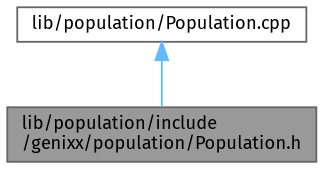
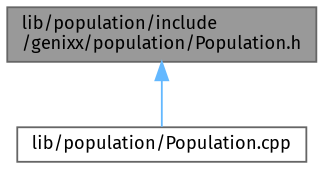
(162, 84) -> (162, 104)
